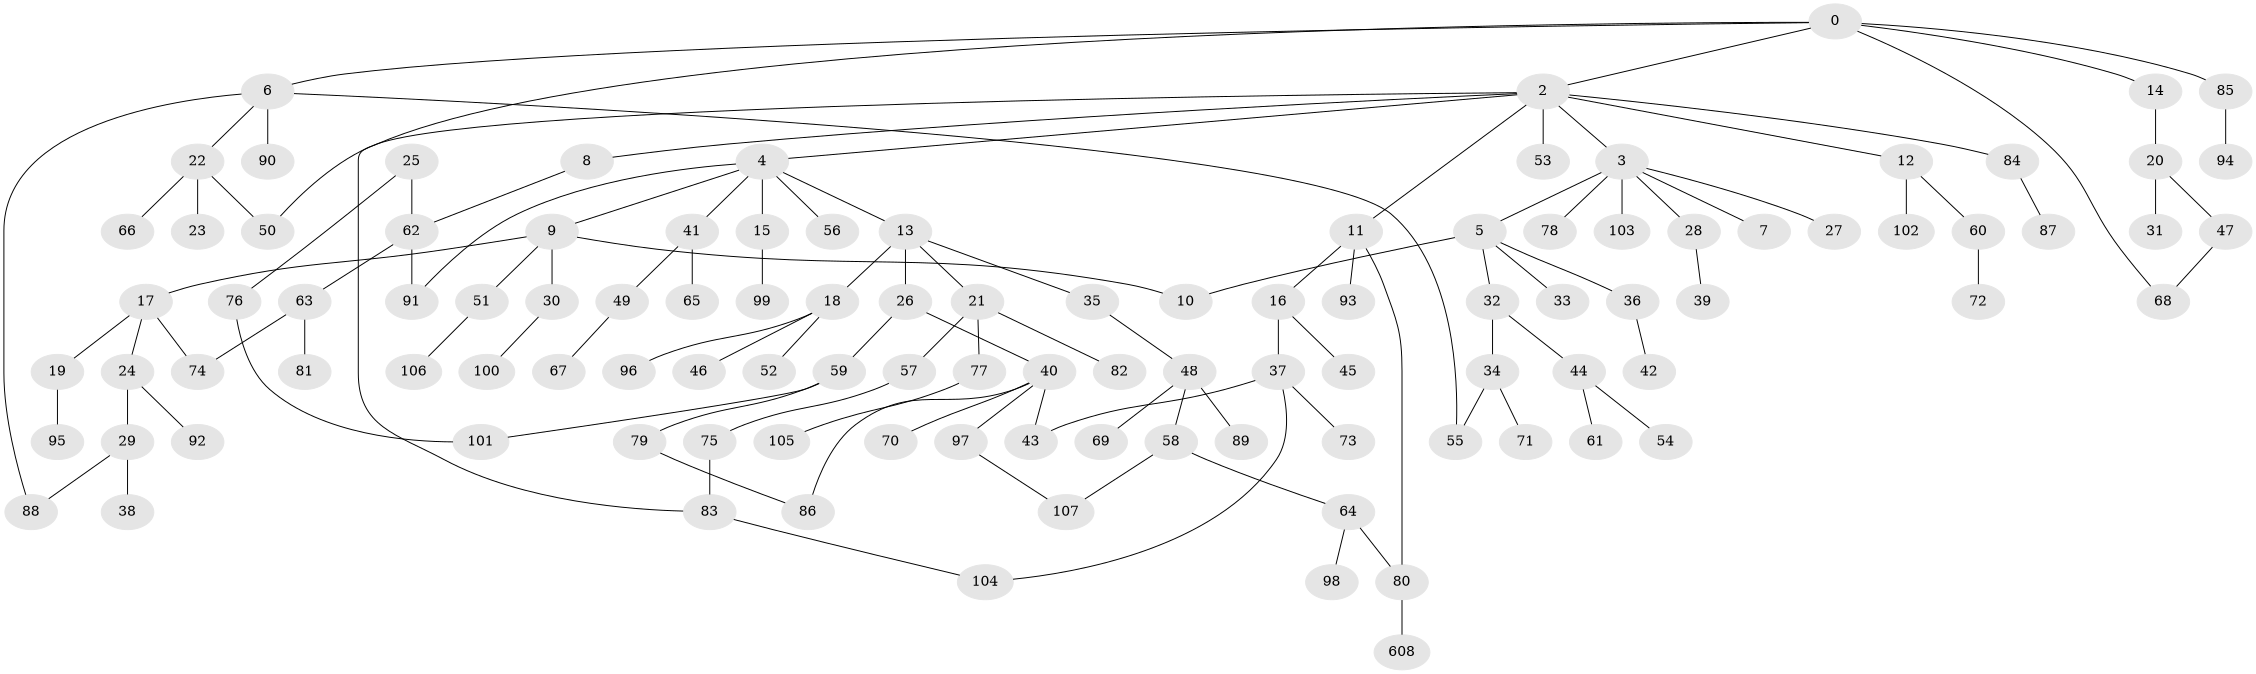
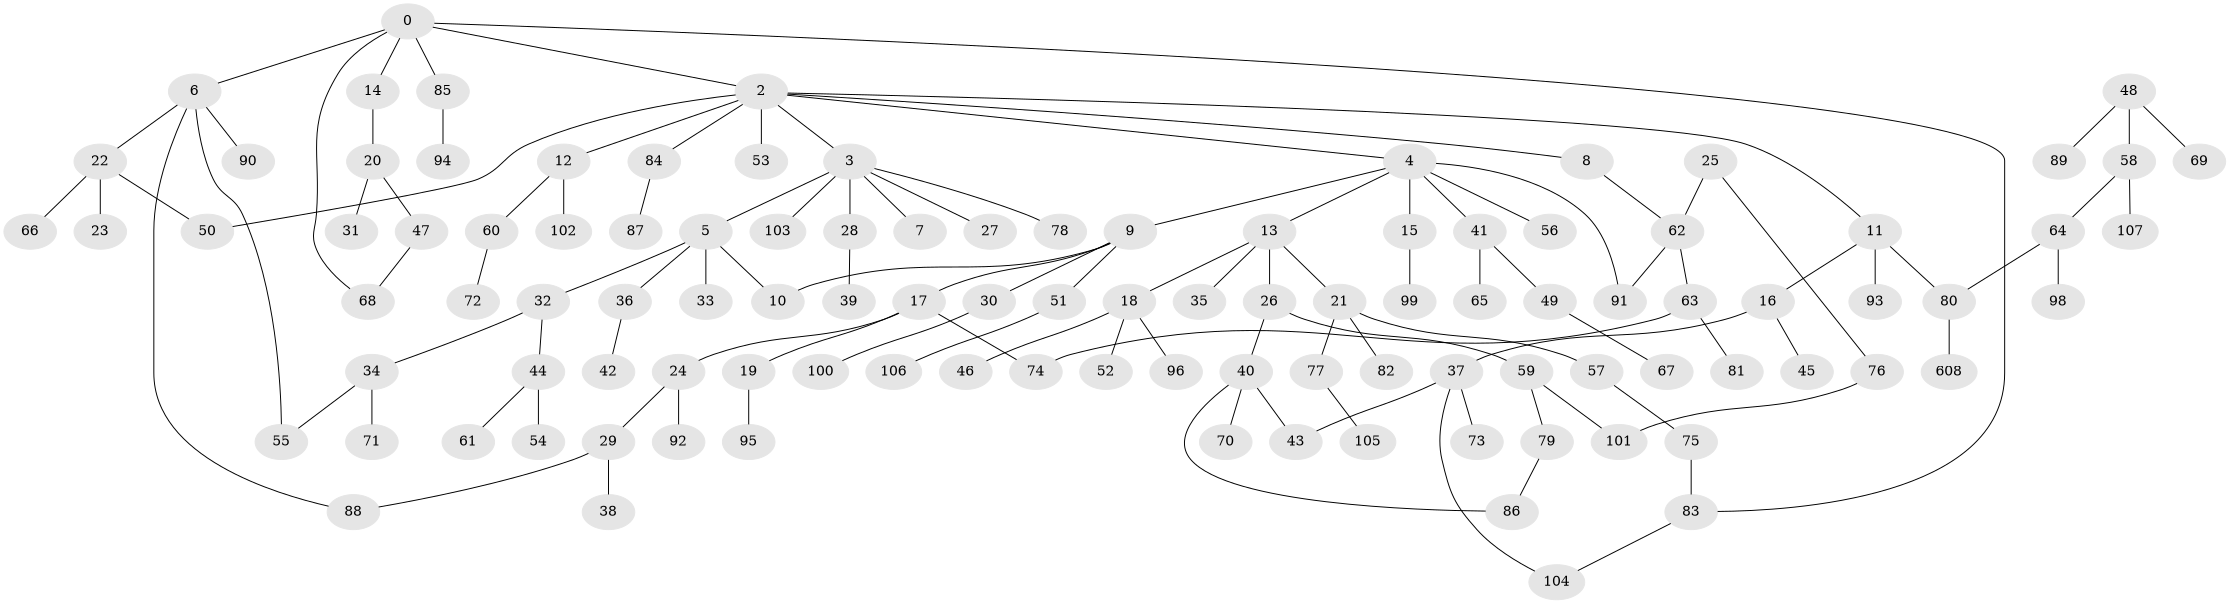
(1141, 337) -> none
(961, 442) -> none
